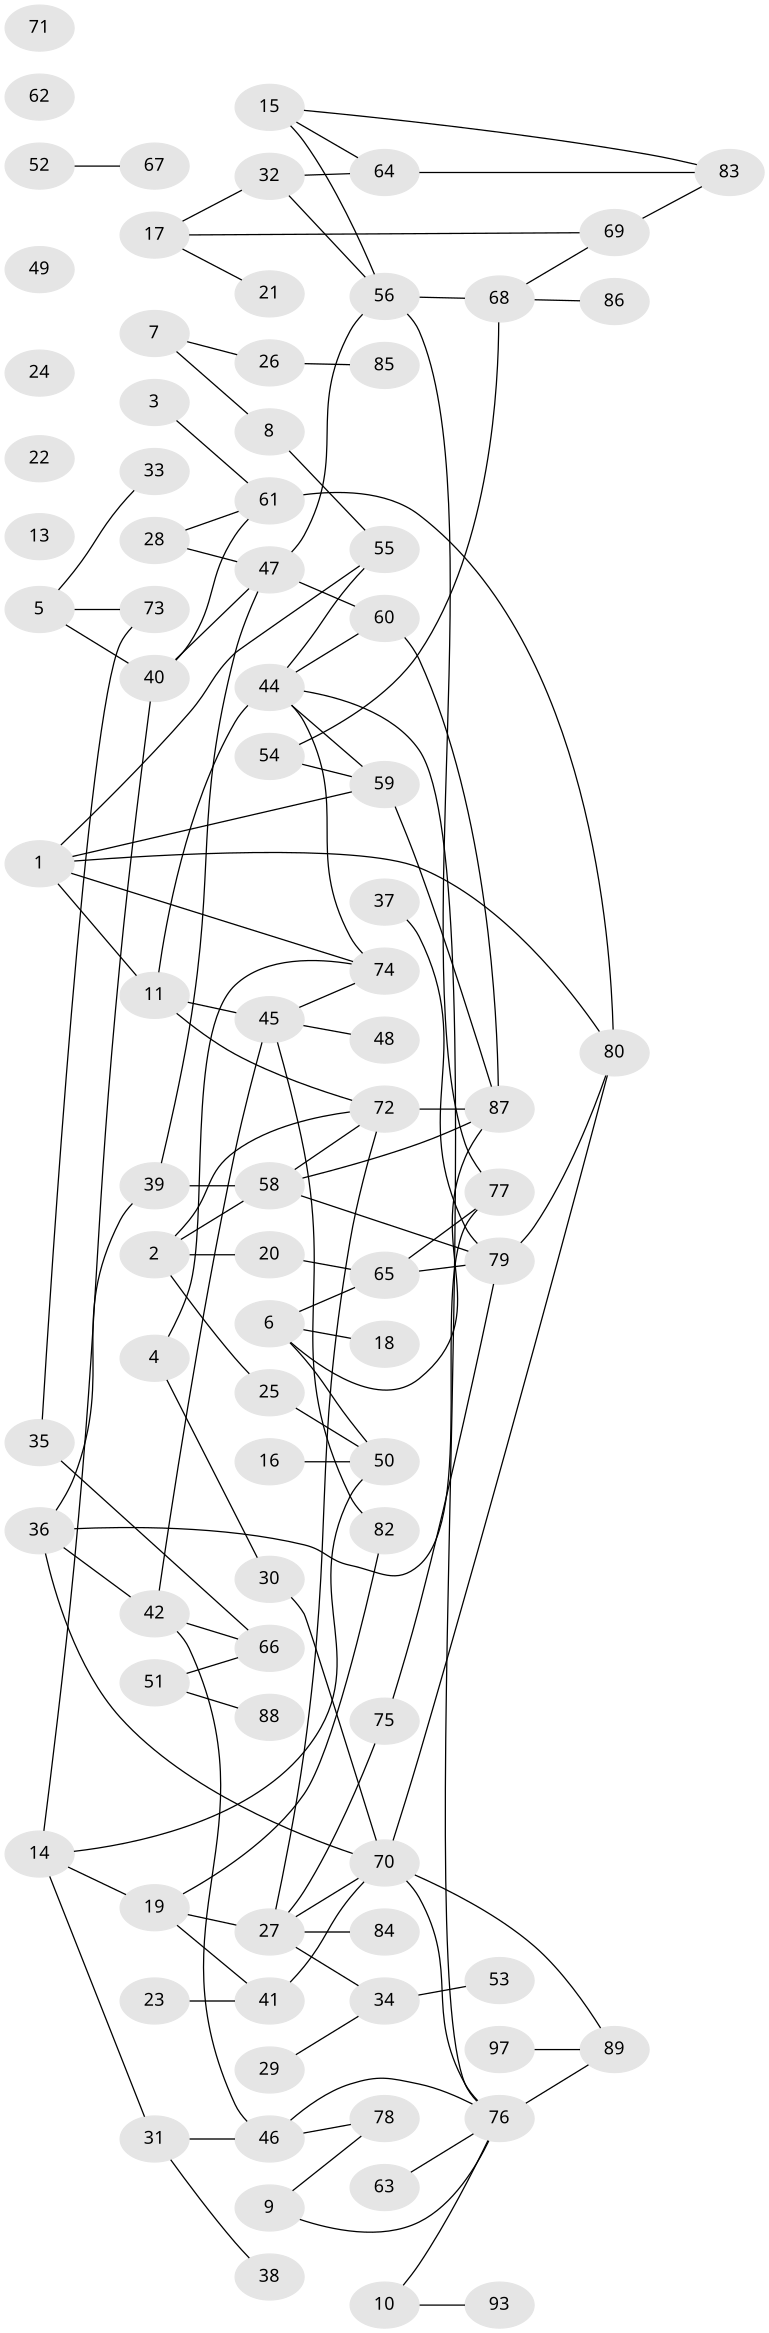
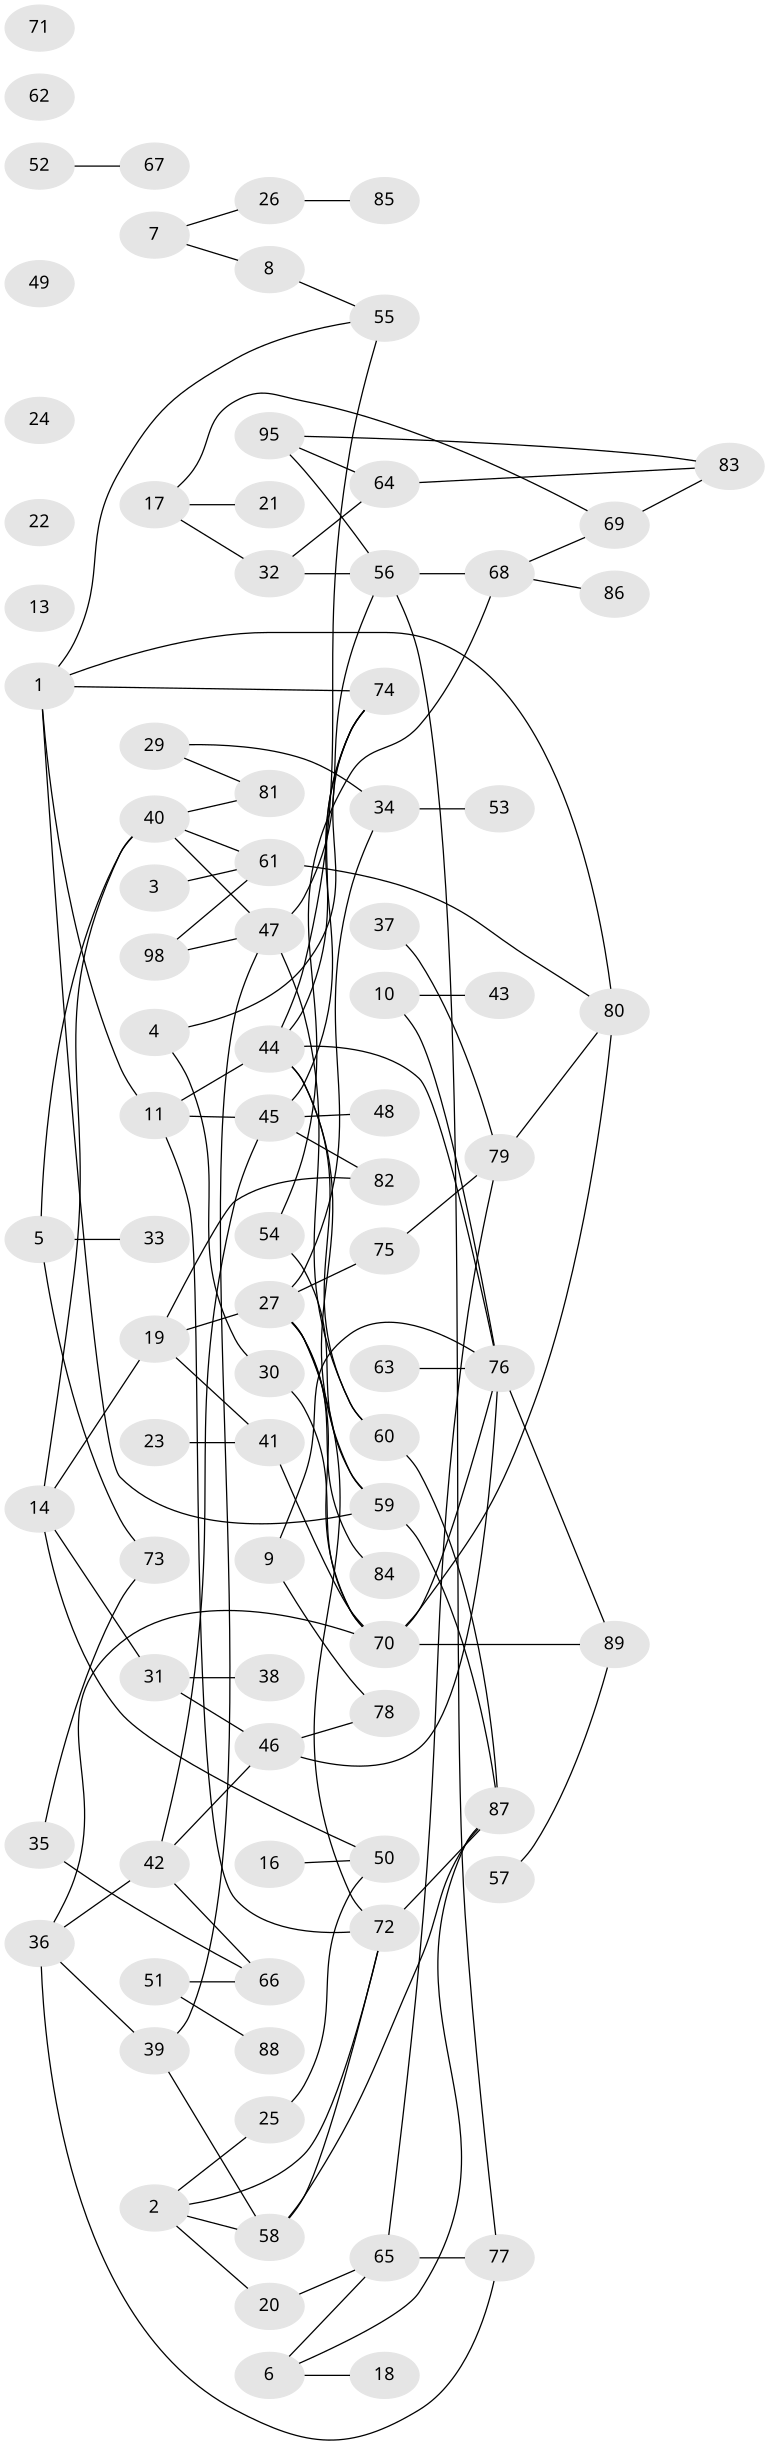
(270, 107) -> (270, 436)
(155, 540) -> (155, 957)
none -> (270, 793)
(385, 1224) -> none
(338, 1405) -> none
(500, 2050) -> (500, 1880)
(500, 2305) -> (500, 995)
